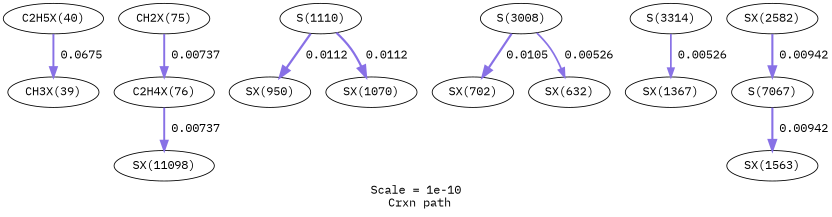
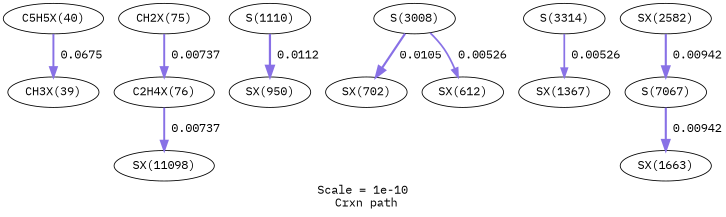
(53, 19) -> (53, 19)
(371, 92) -> none
(569, 92) -> (463, 92)
(772, 166) -> (666, 166)
